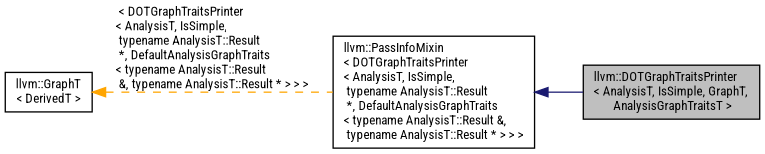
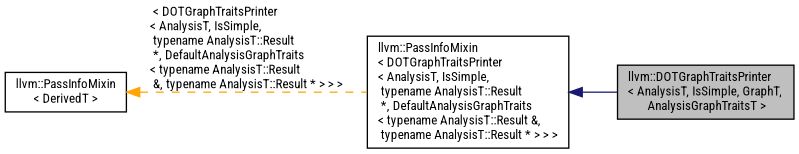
(49, 92) -> (66, 92)
